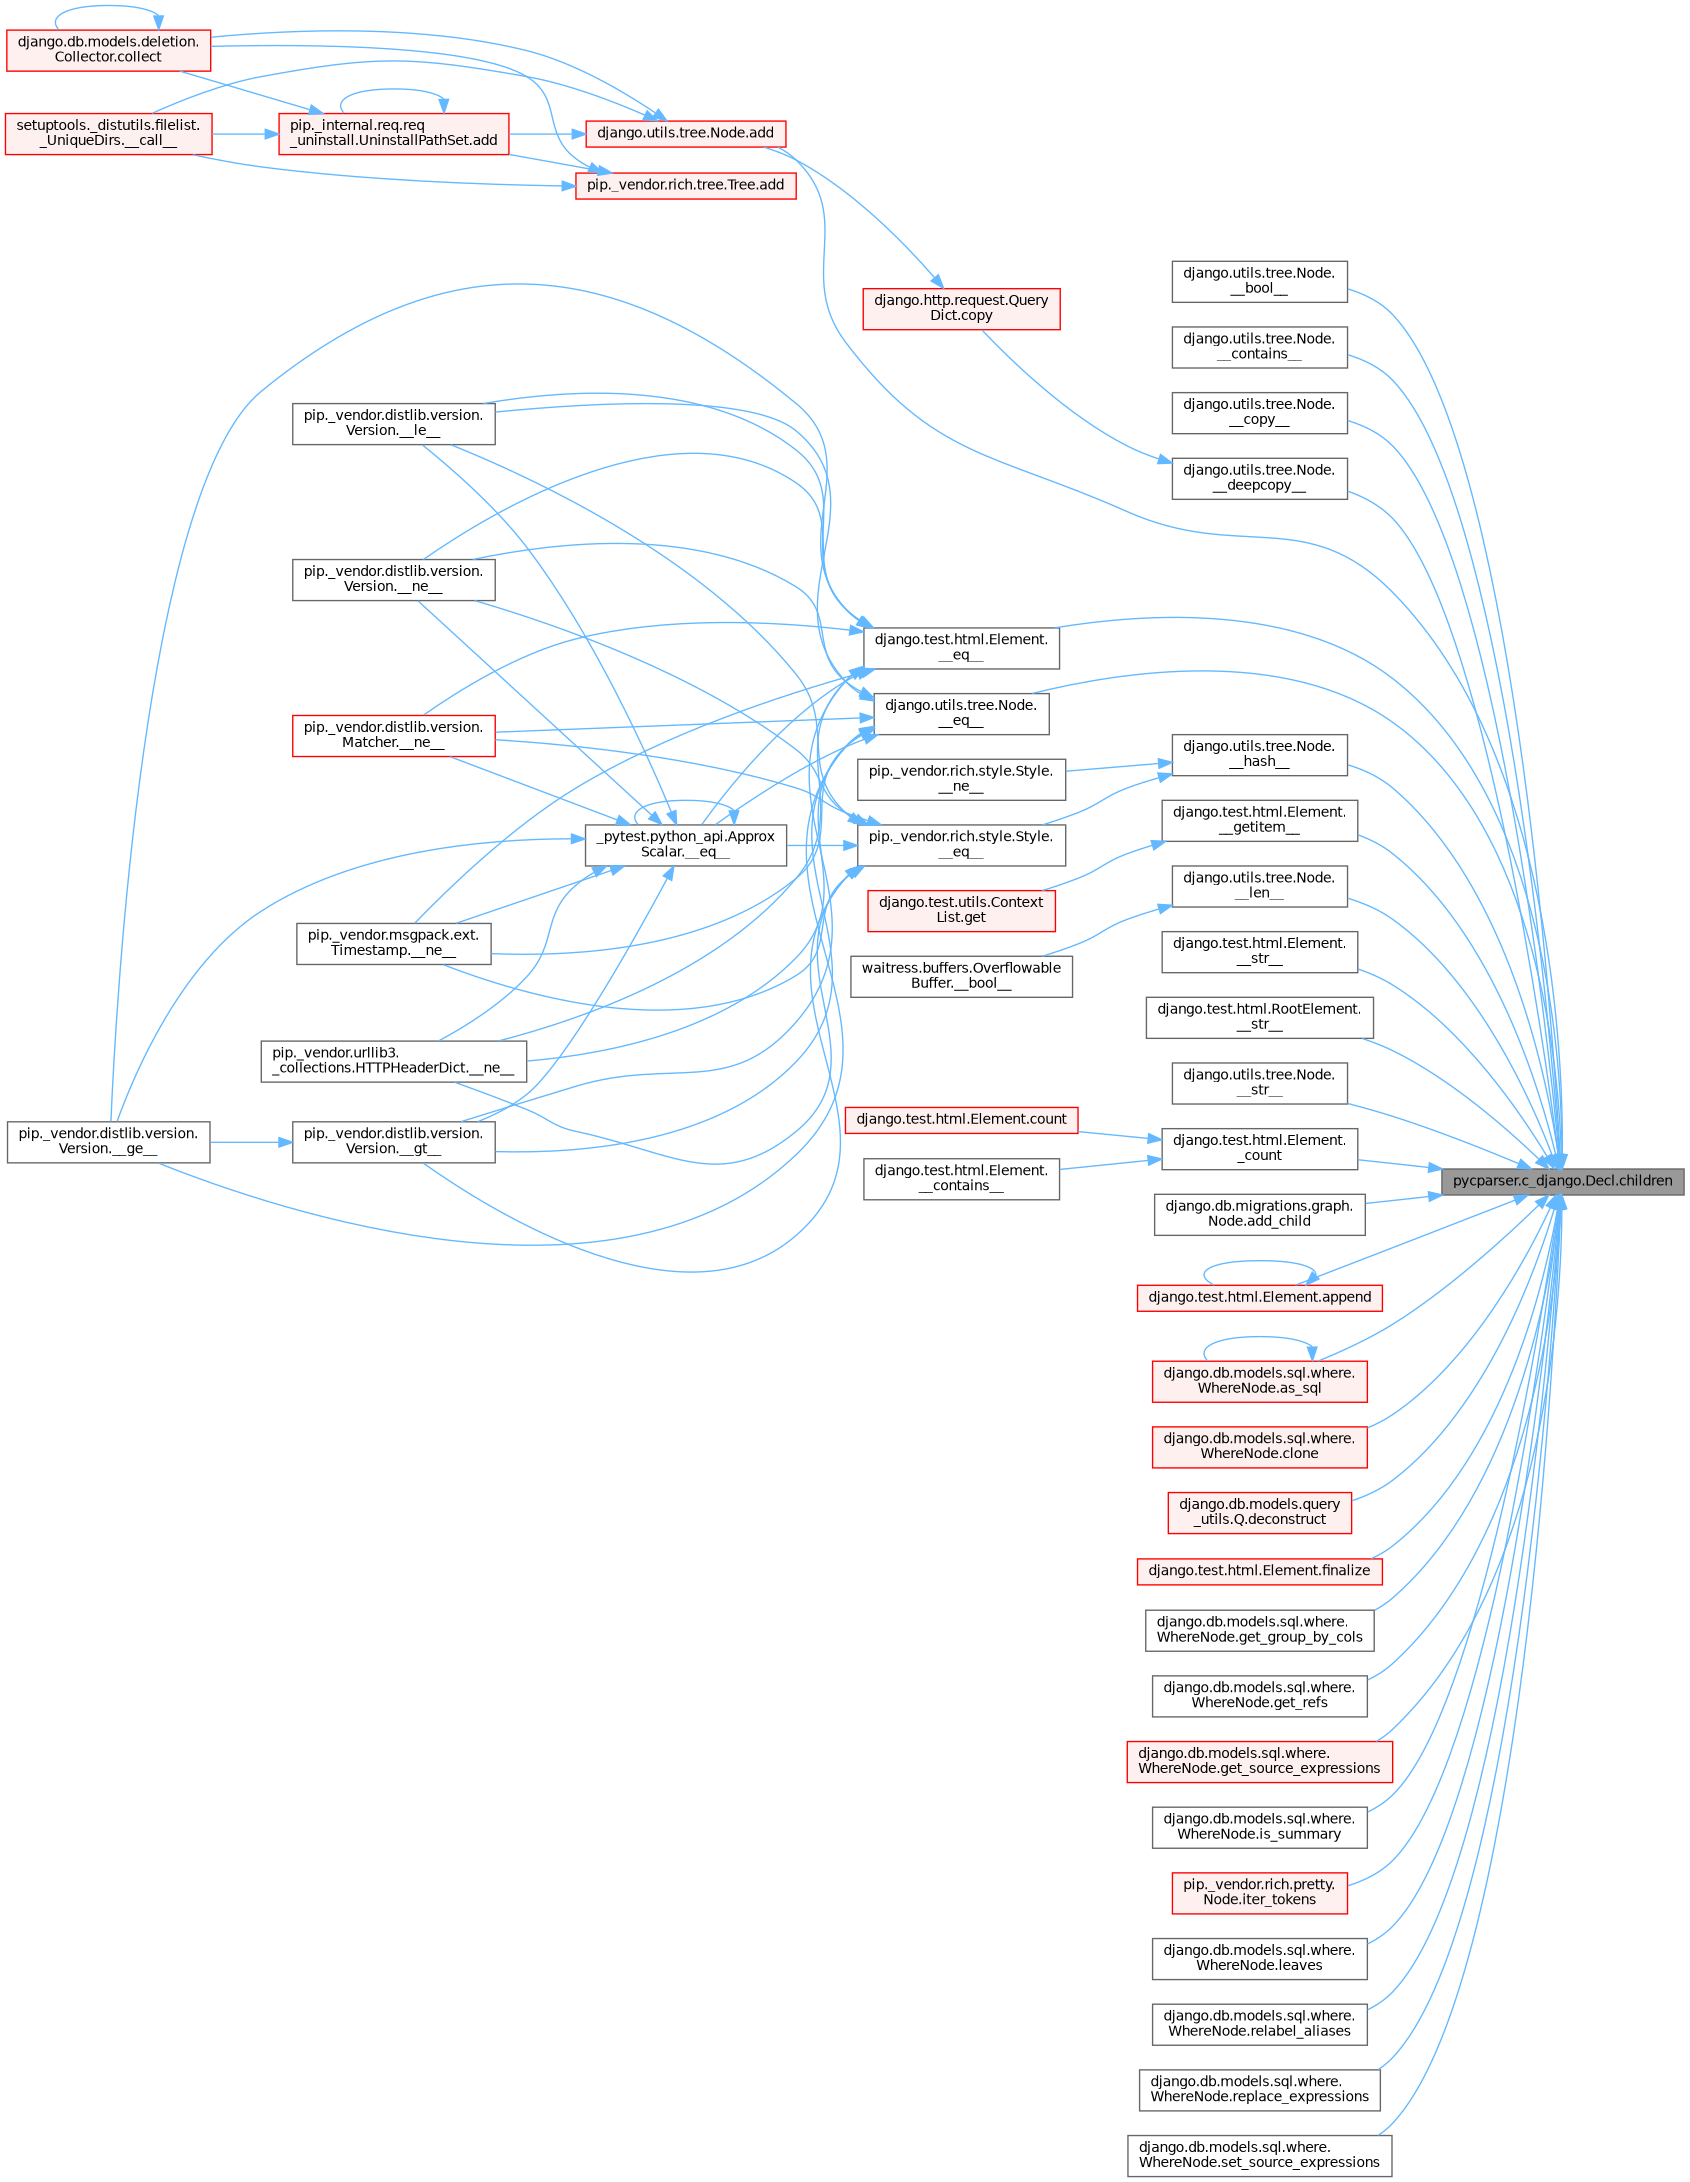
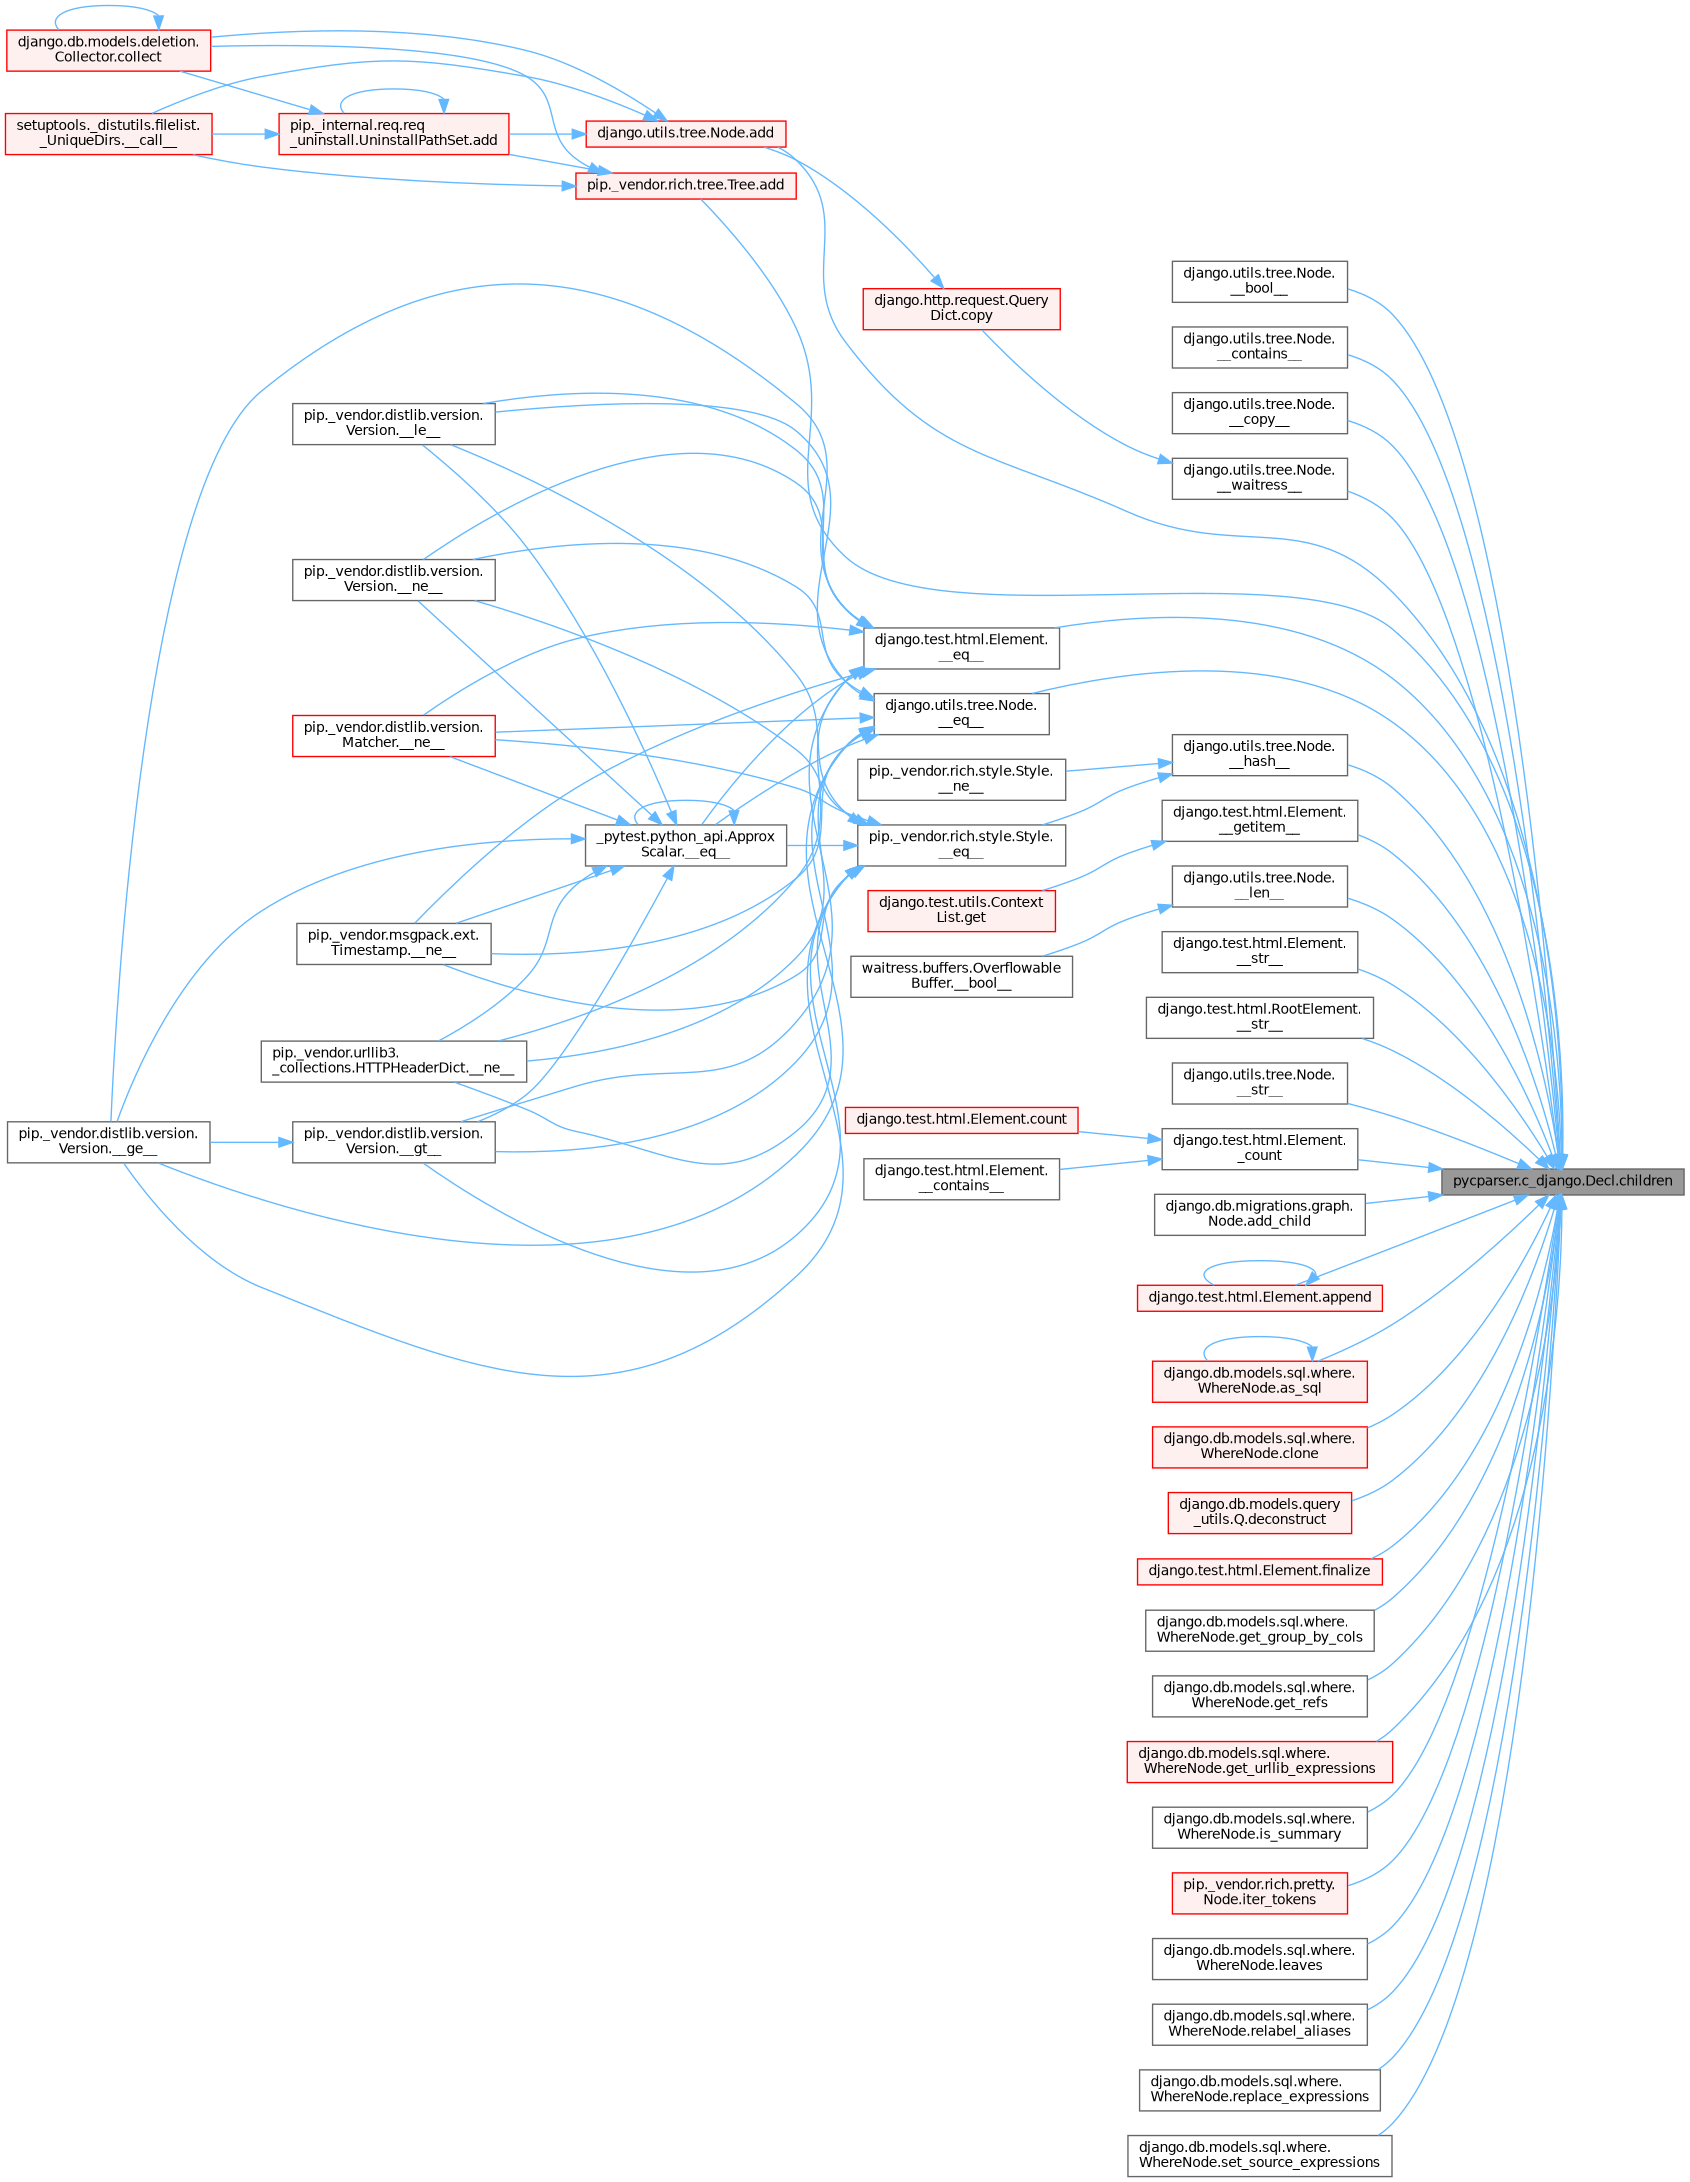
(1260, 479) -> (1260, 479)
none -> (1202, 593)
none -> (654, 1363)
(1260, 1762) -> (1260, 1762)
